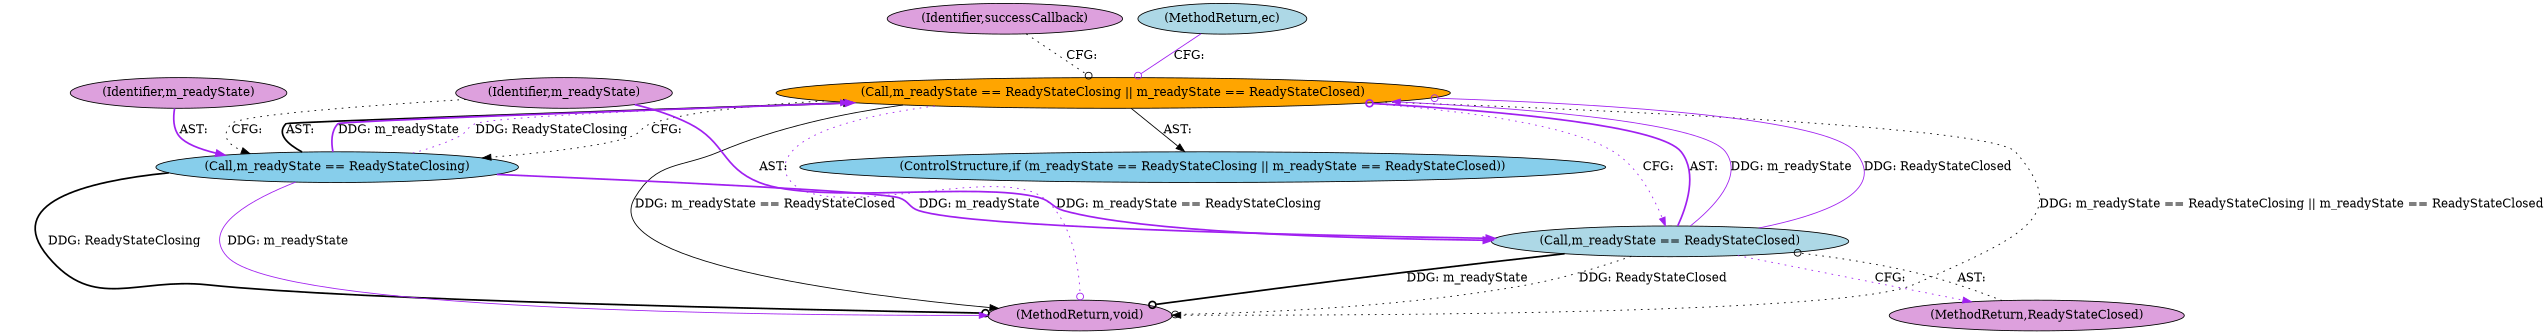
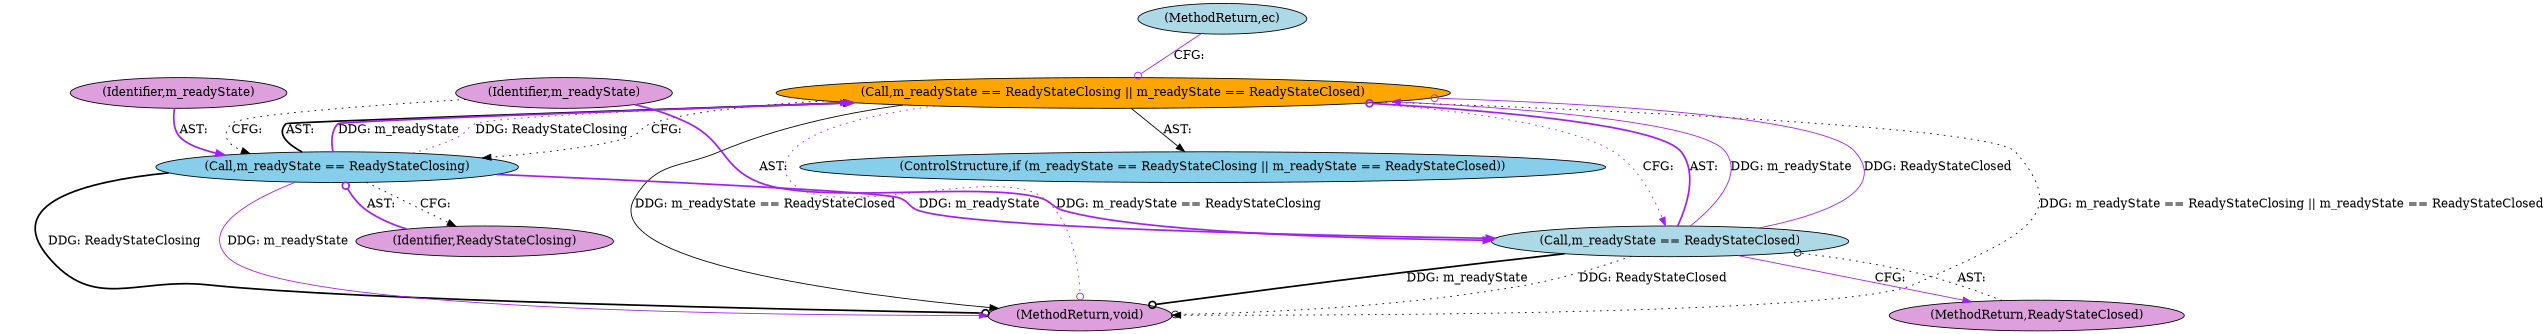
(1005, 19) -> none
none -> (485, 241)
(1850, 278) -> (1850, 278)
